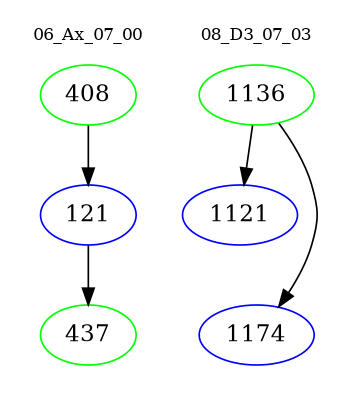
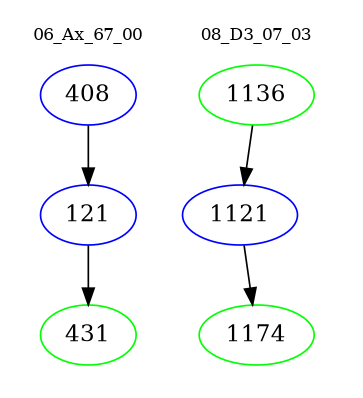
(88, 36) -> (88, 36)
(88, 95) -> (88, 95)
(317, 207) -> (247, 267)
(88, 335) -> (88, 335)
(257, 335) -> (257, 335)
